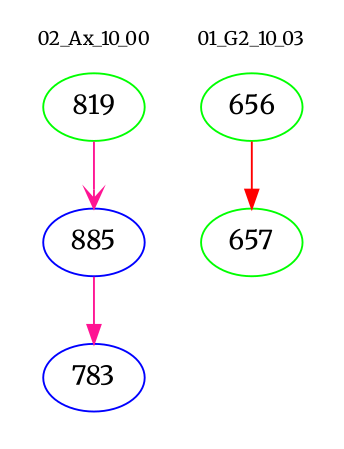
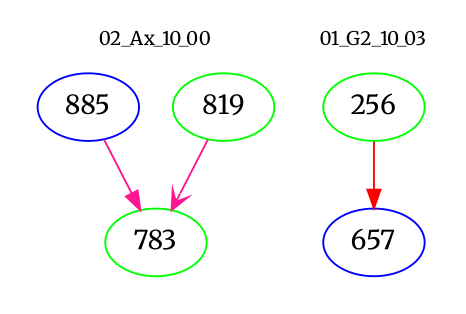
(252, 107) -> (374, 107)
(94, 166) -> (194, 166)
(252, 242) -> (374, 242)
(94, 378) -> (156, 242)
